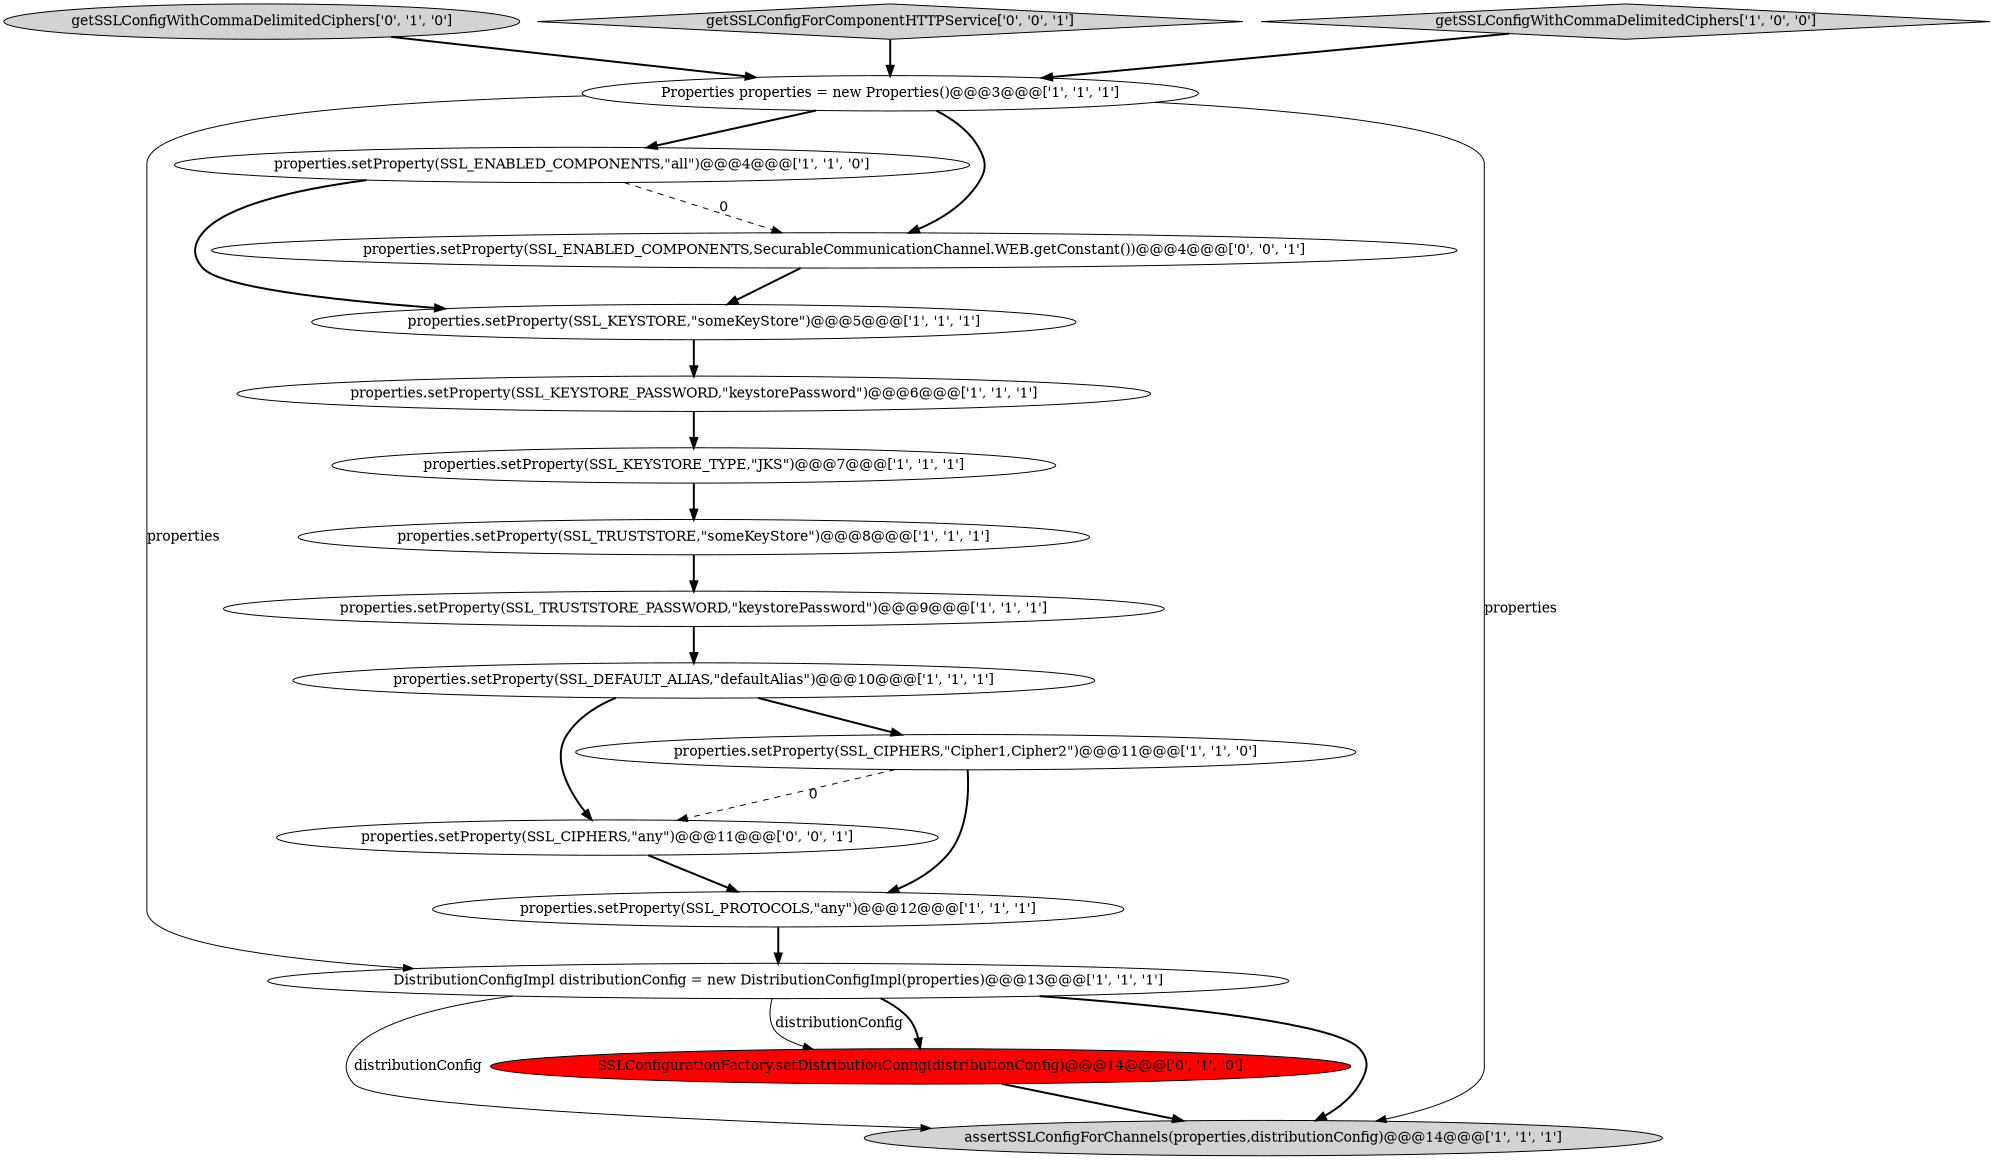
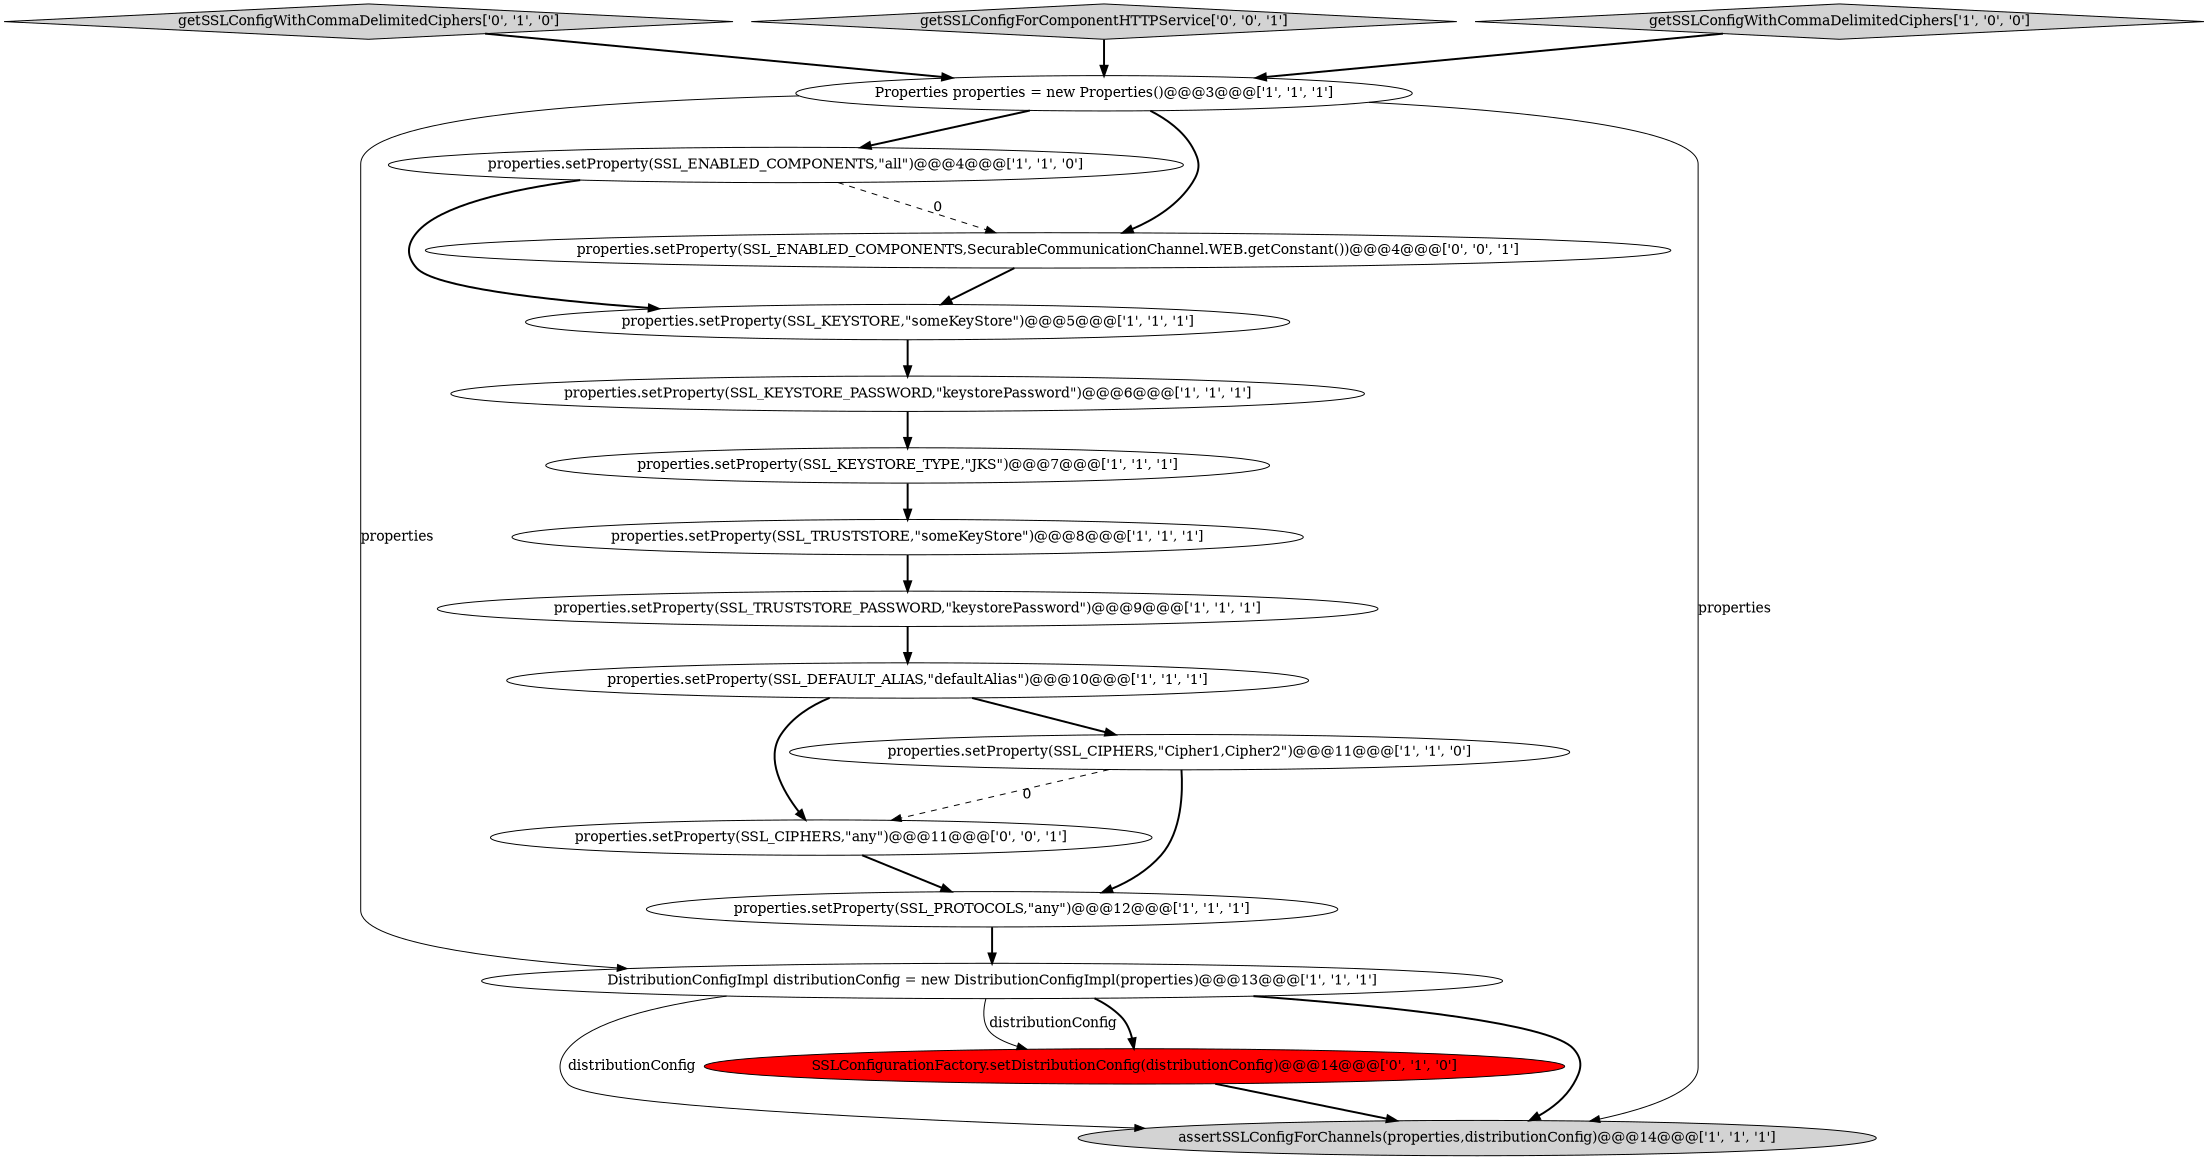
(262, 22) -> (369, 22)
